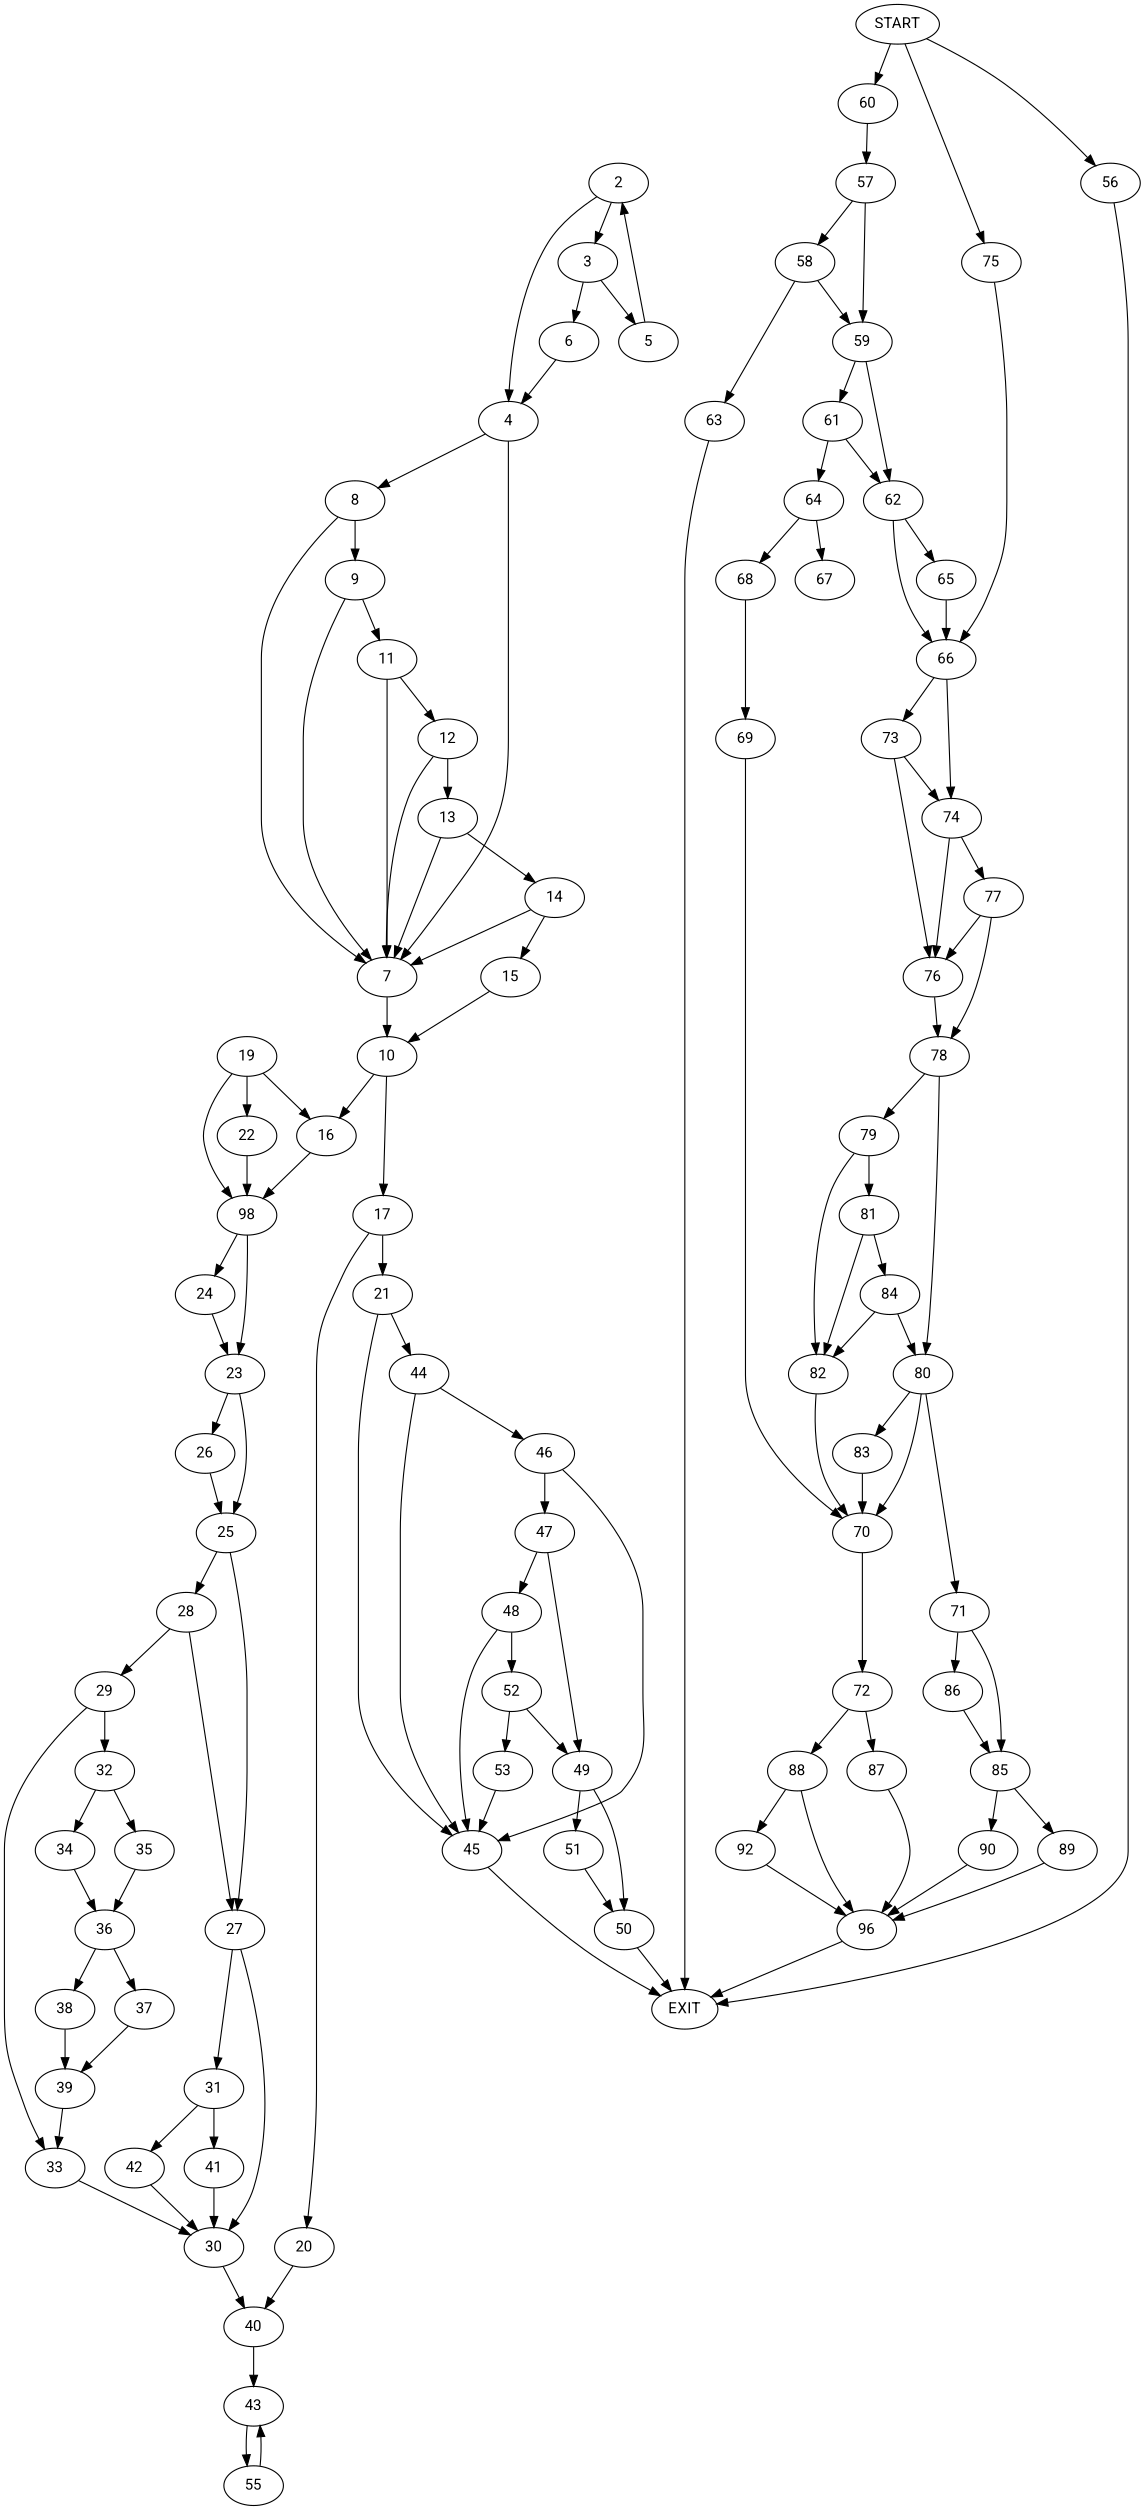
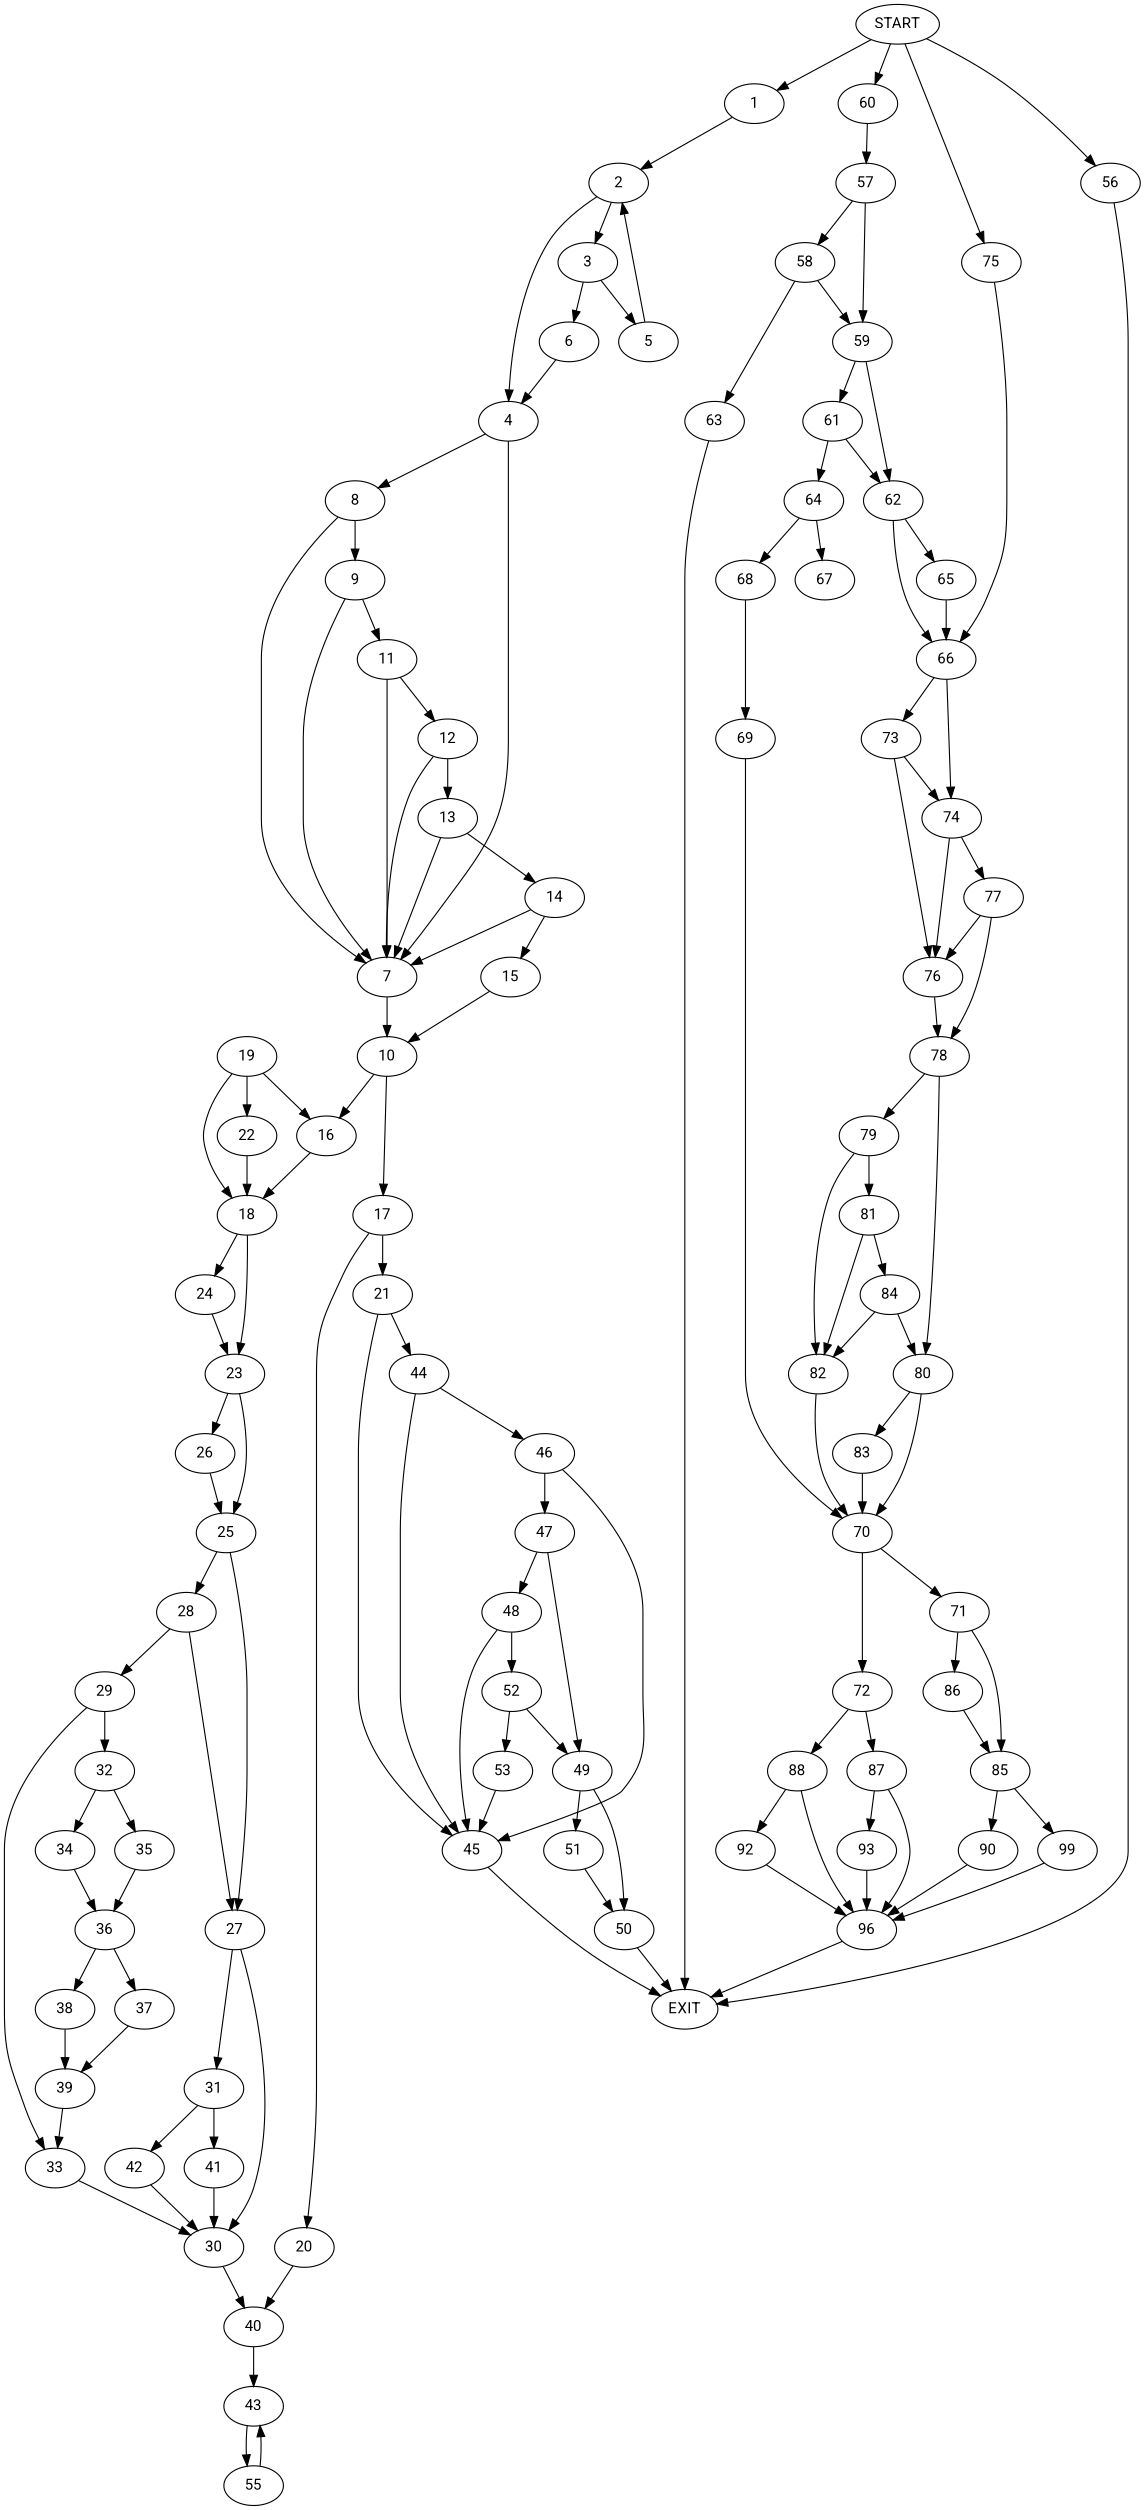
none -> (754, 104)
(247, 1215) -> (247, 1215)
(940, 1488) -> (907, 1569)
none -> (867, 1850)
(1067, 1850) -> (1067, 1850)
